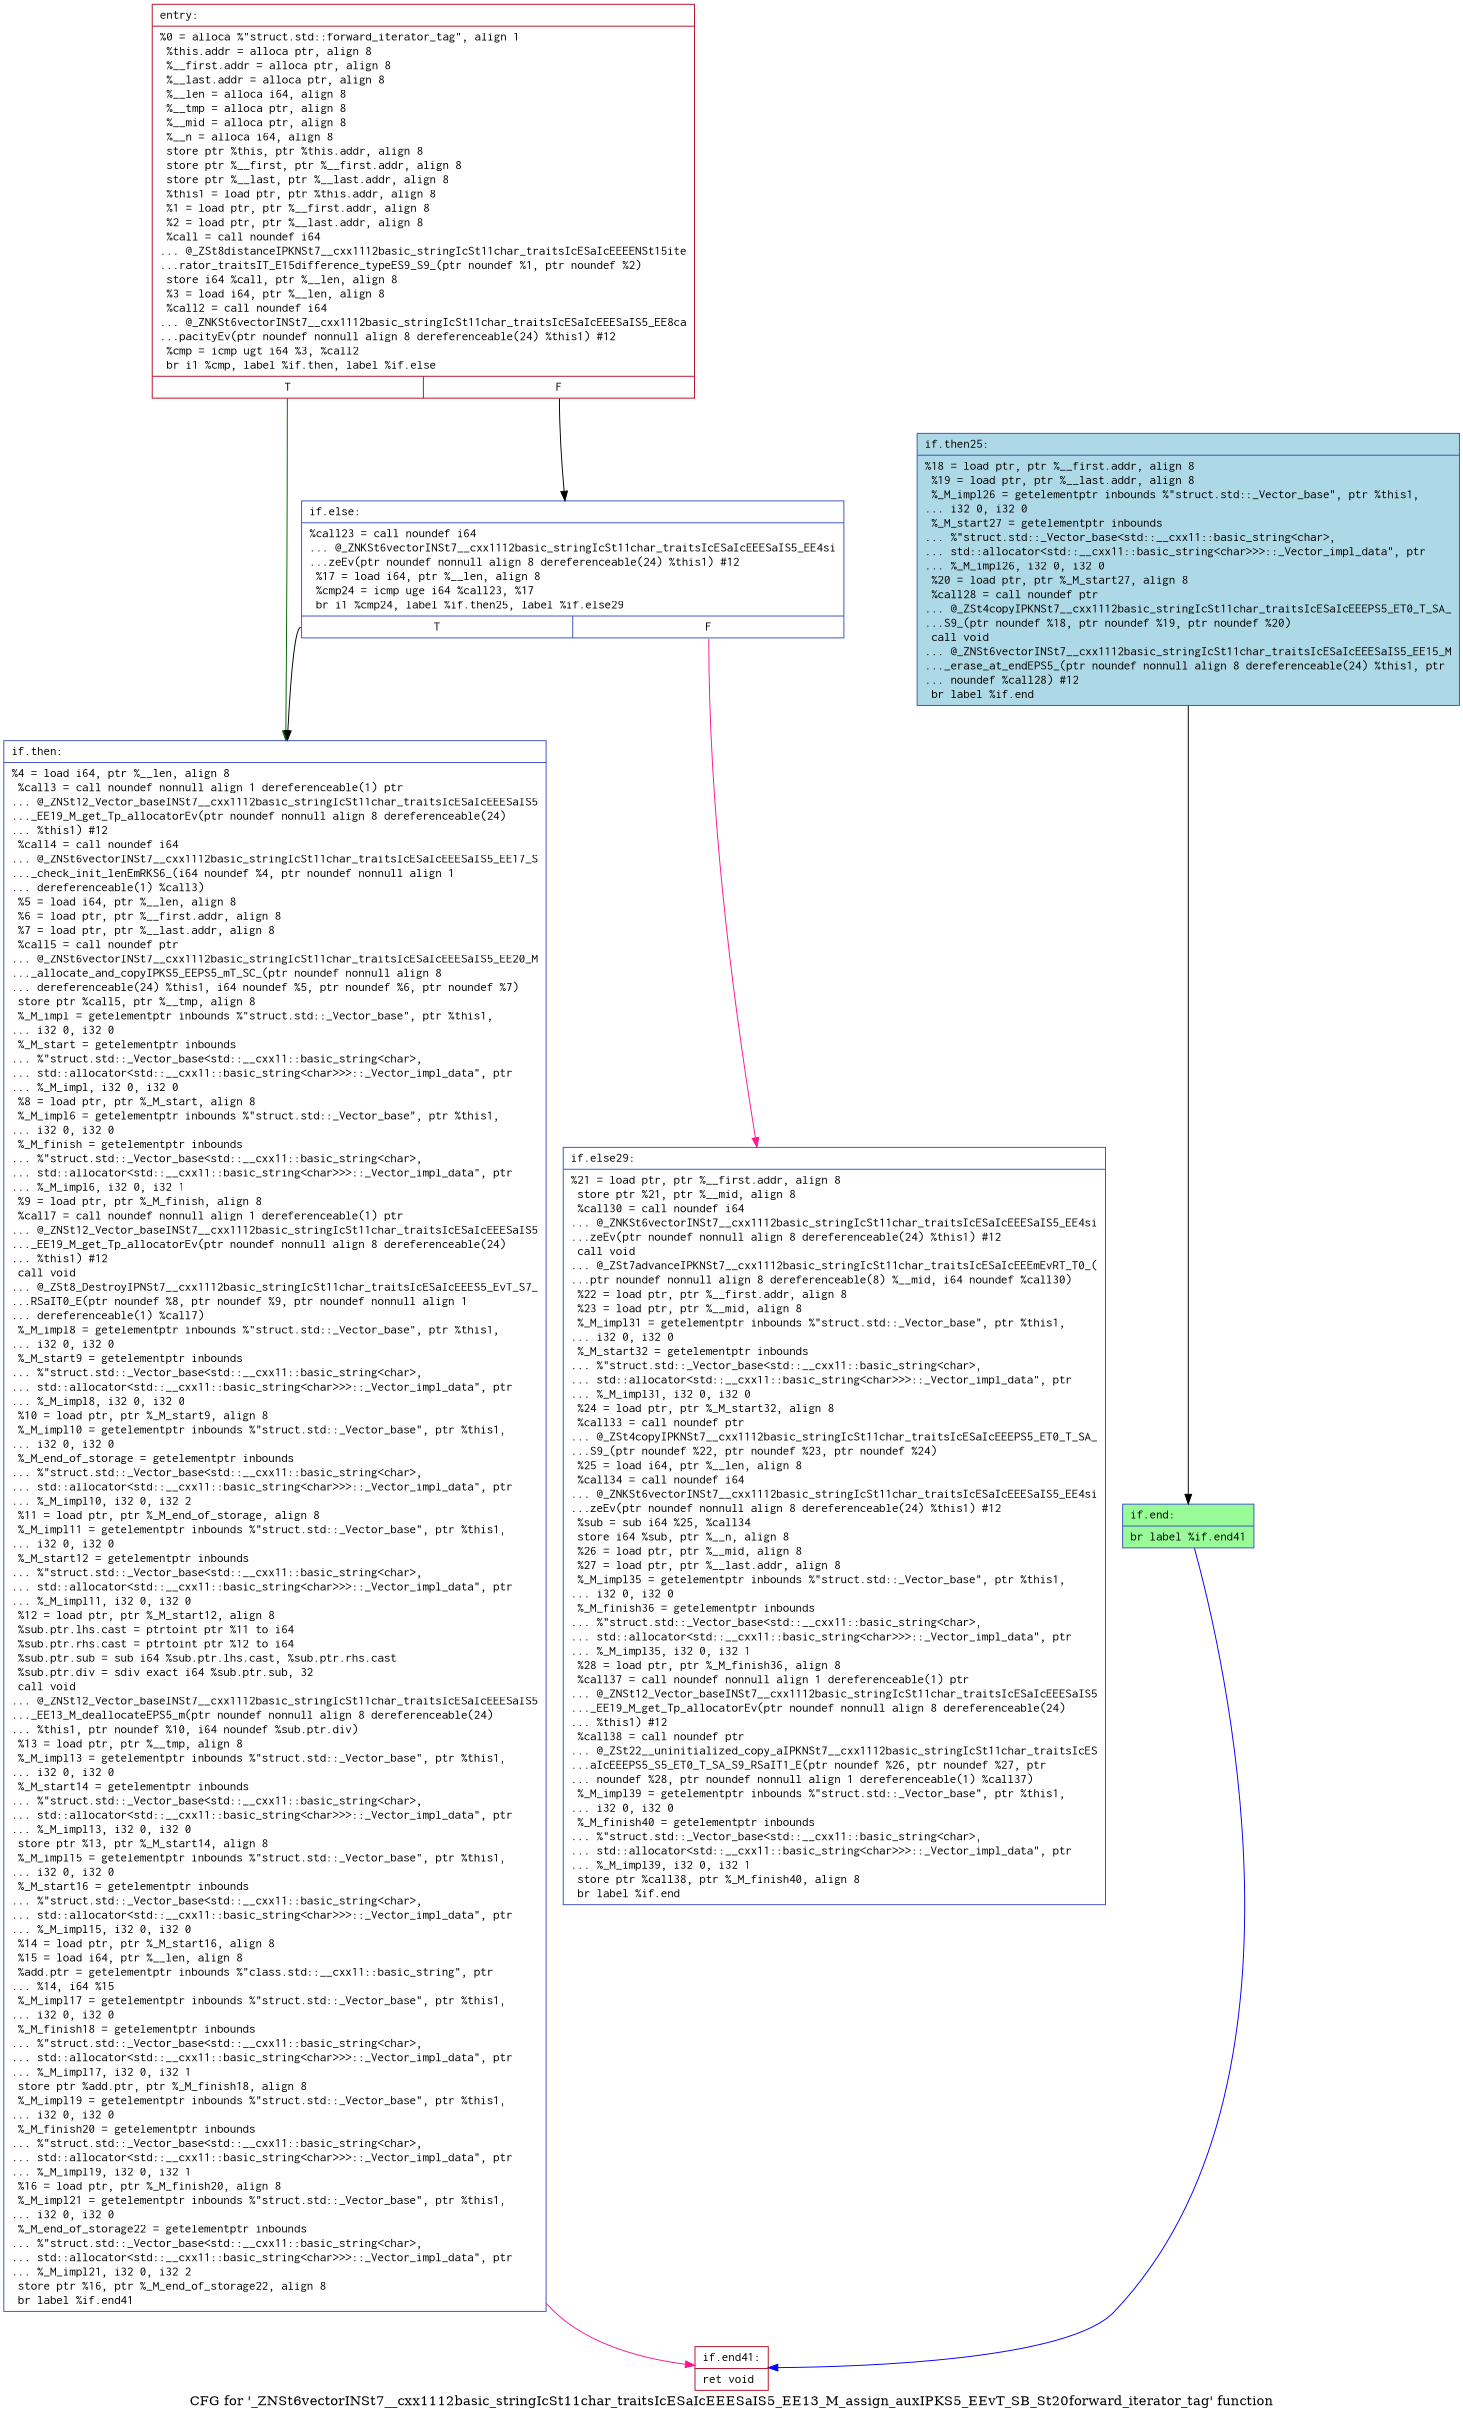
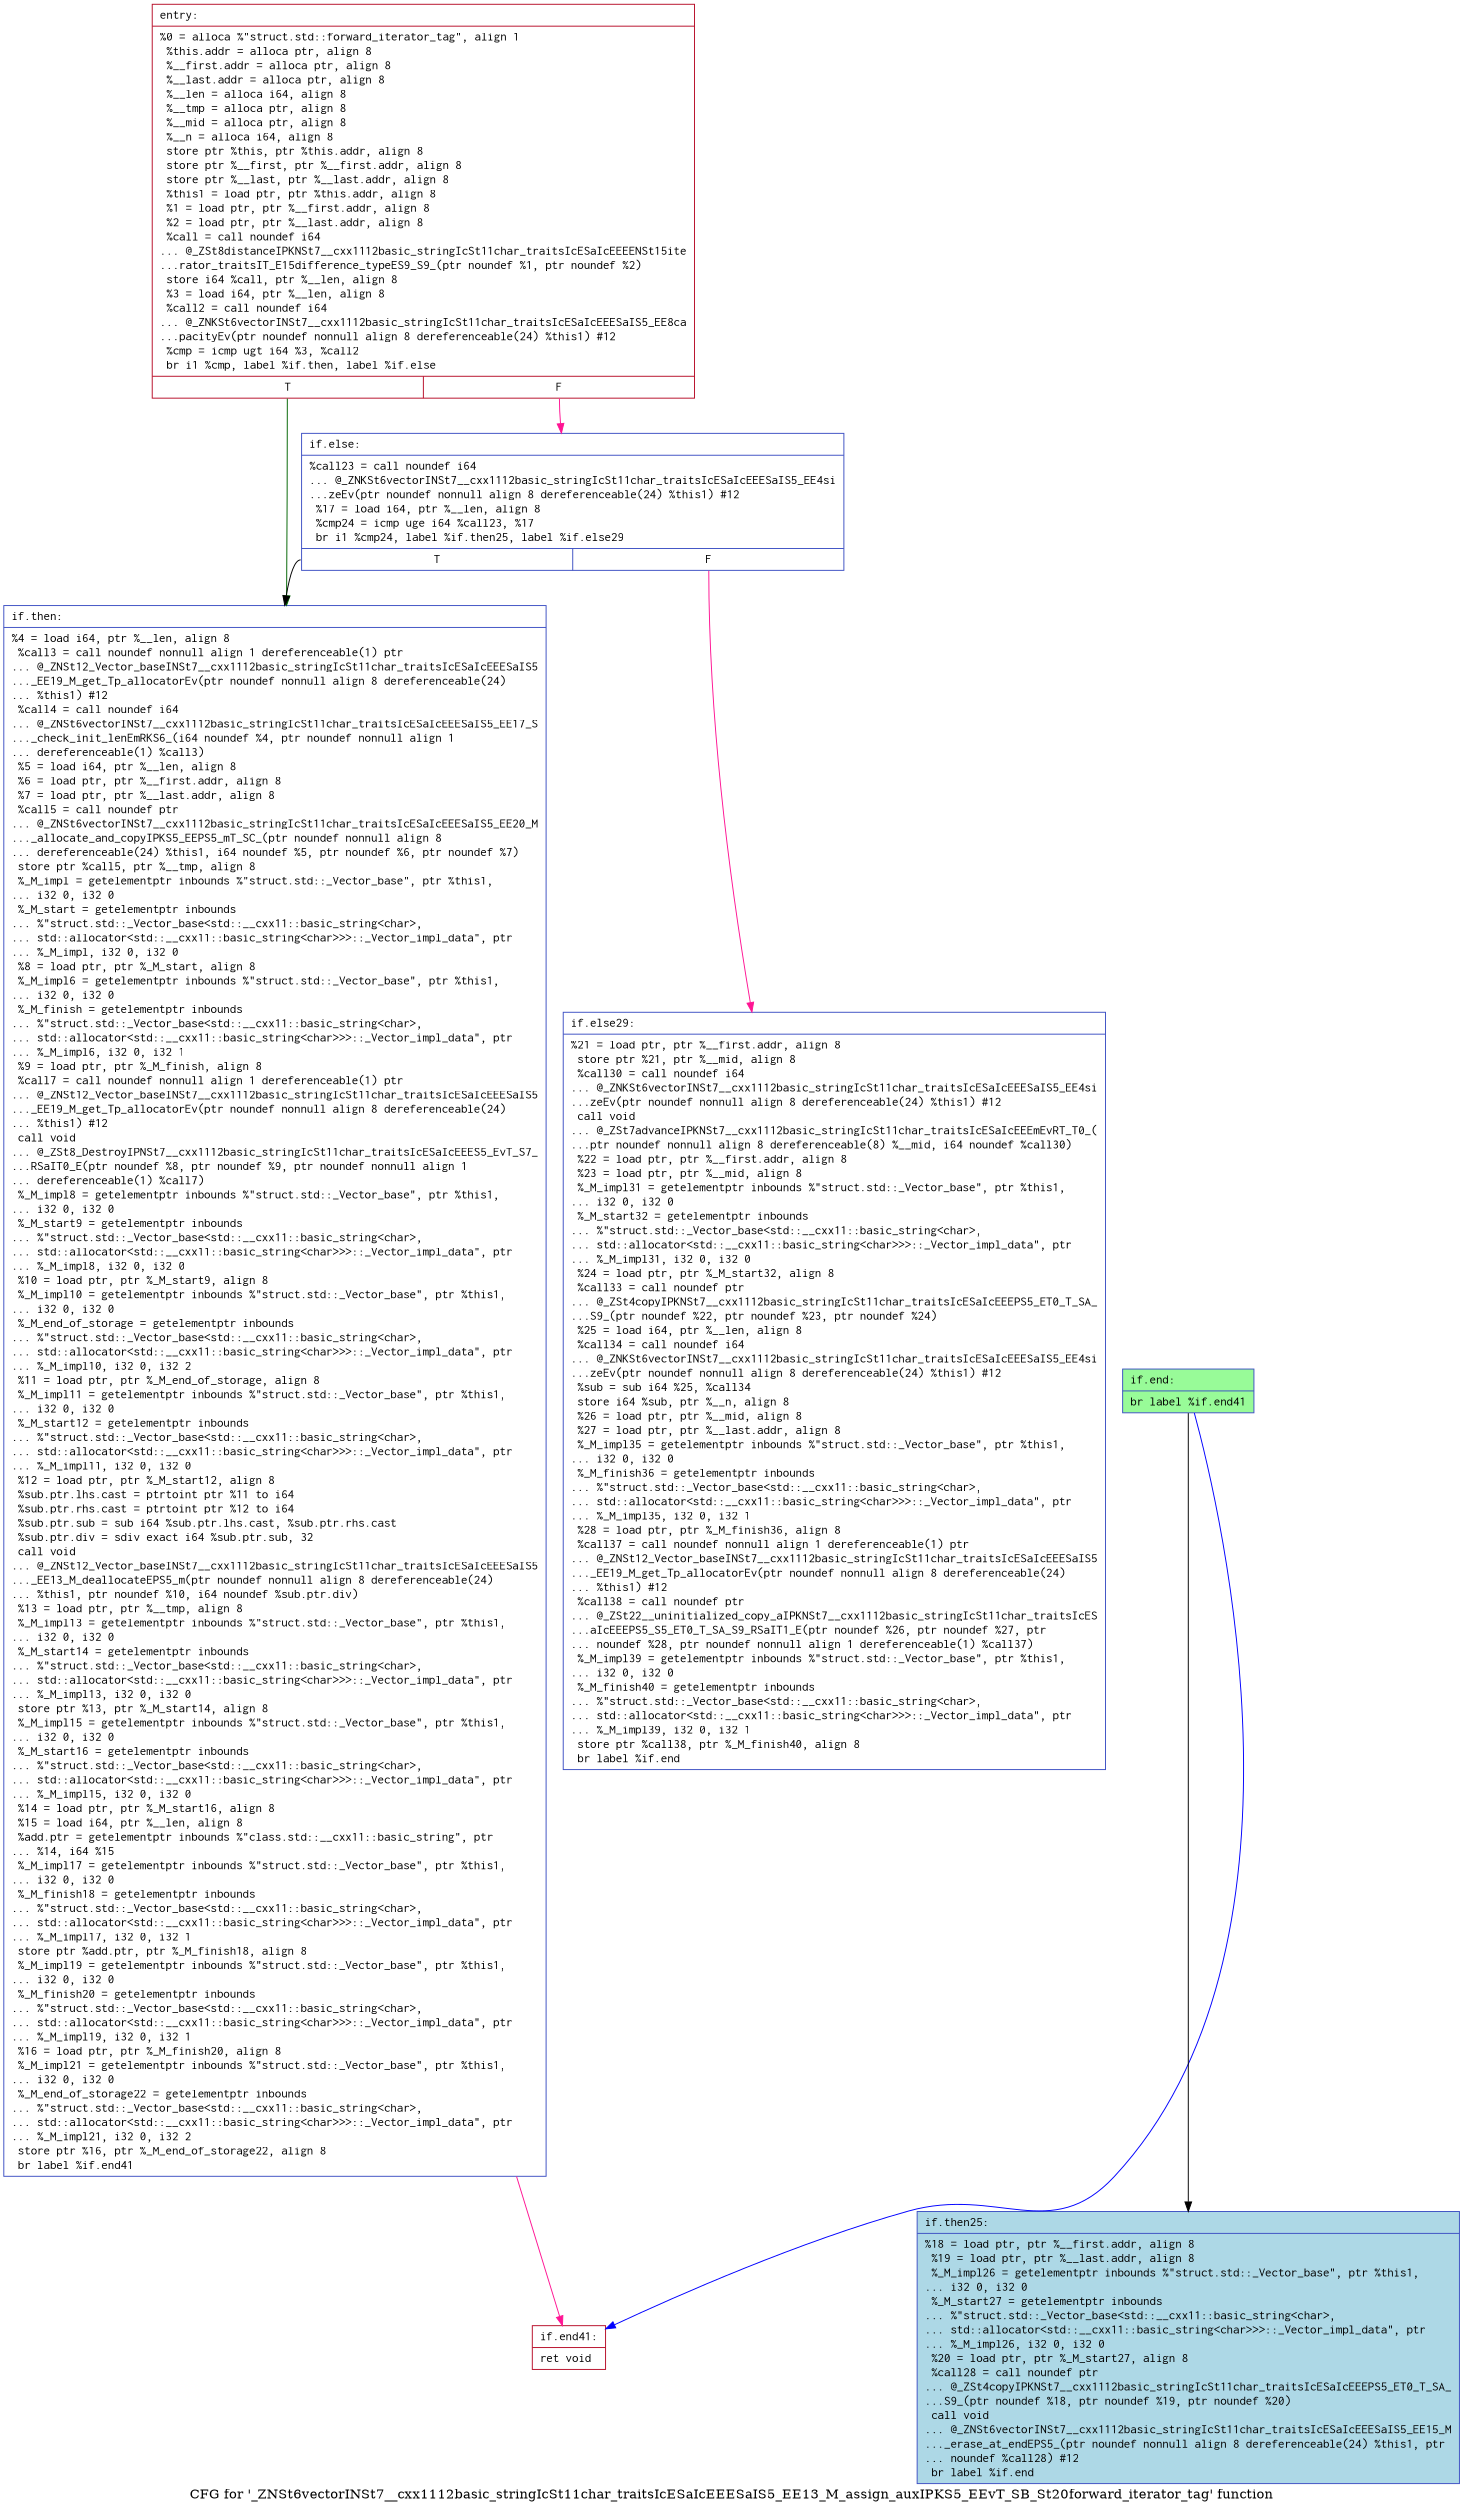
(561, 445) -> (560, 411)
(1188, 1100) -> (1188, 1807)
